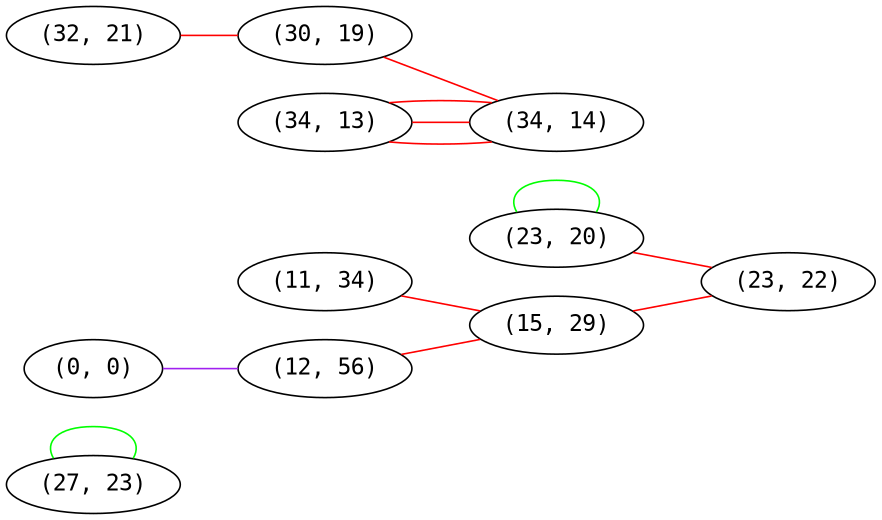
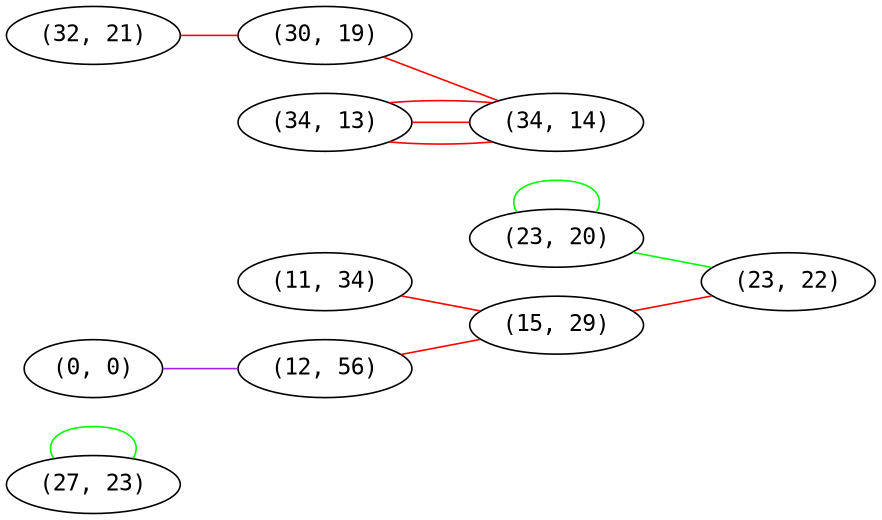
(672, 260) -> (672, 260)
